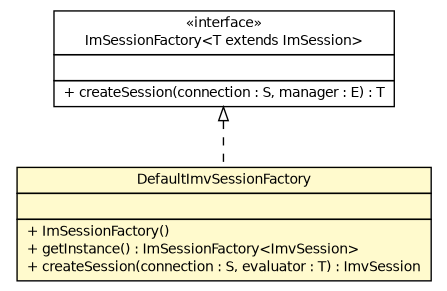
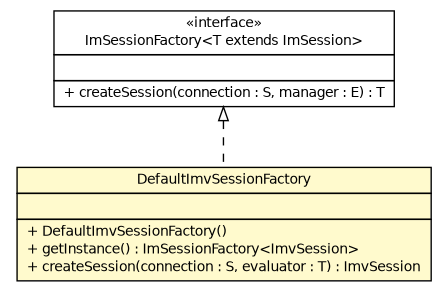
(98, 232) -> (127, 232)
